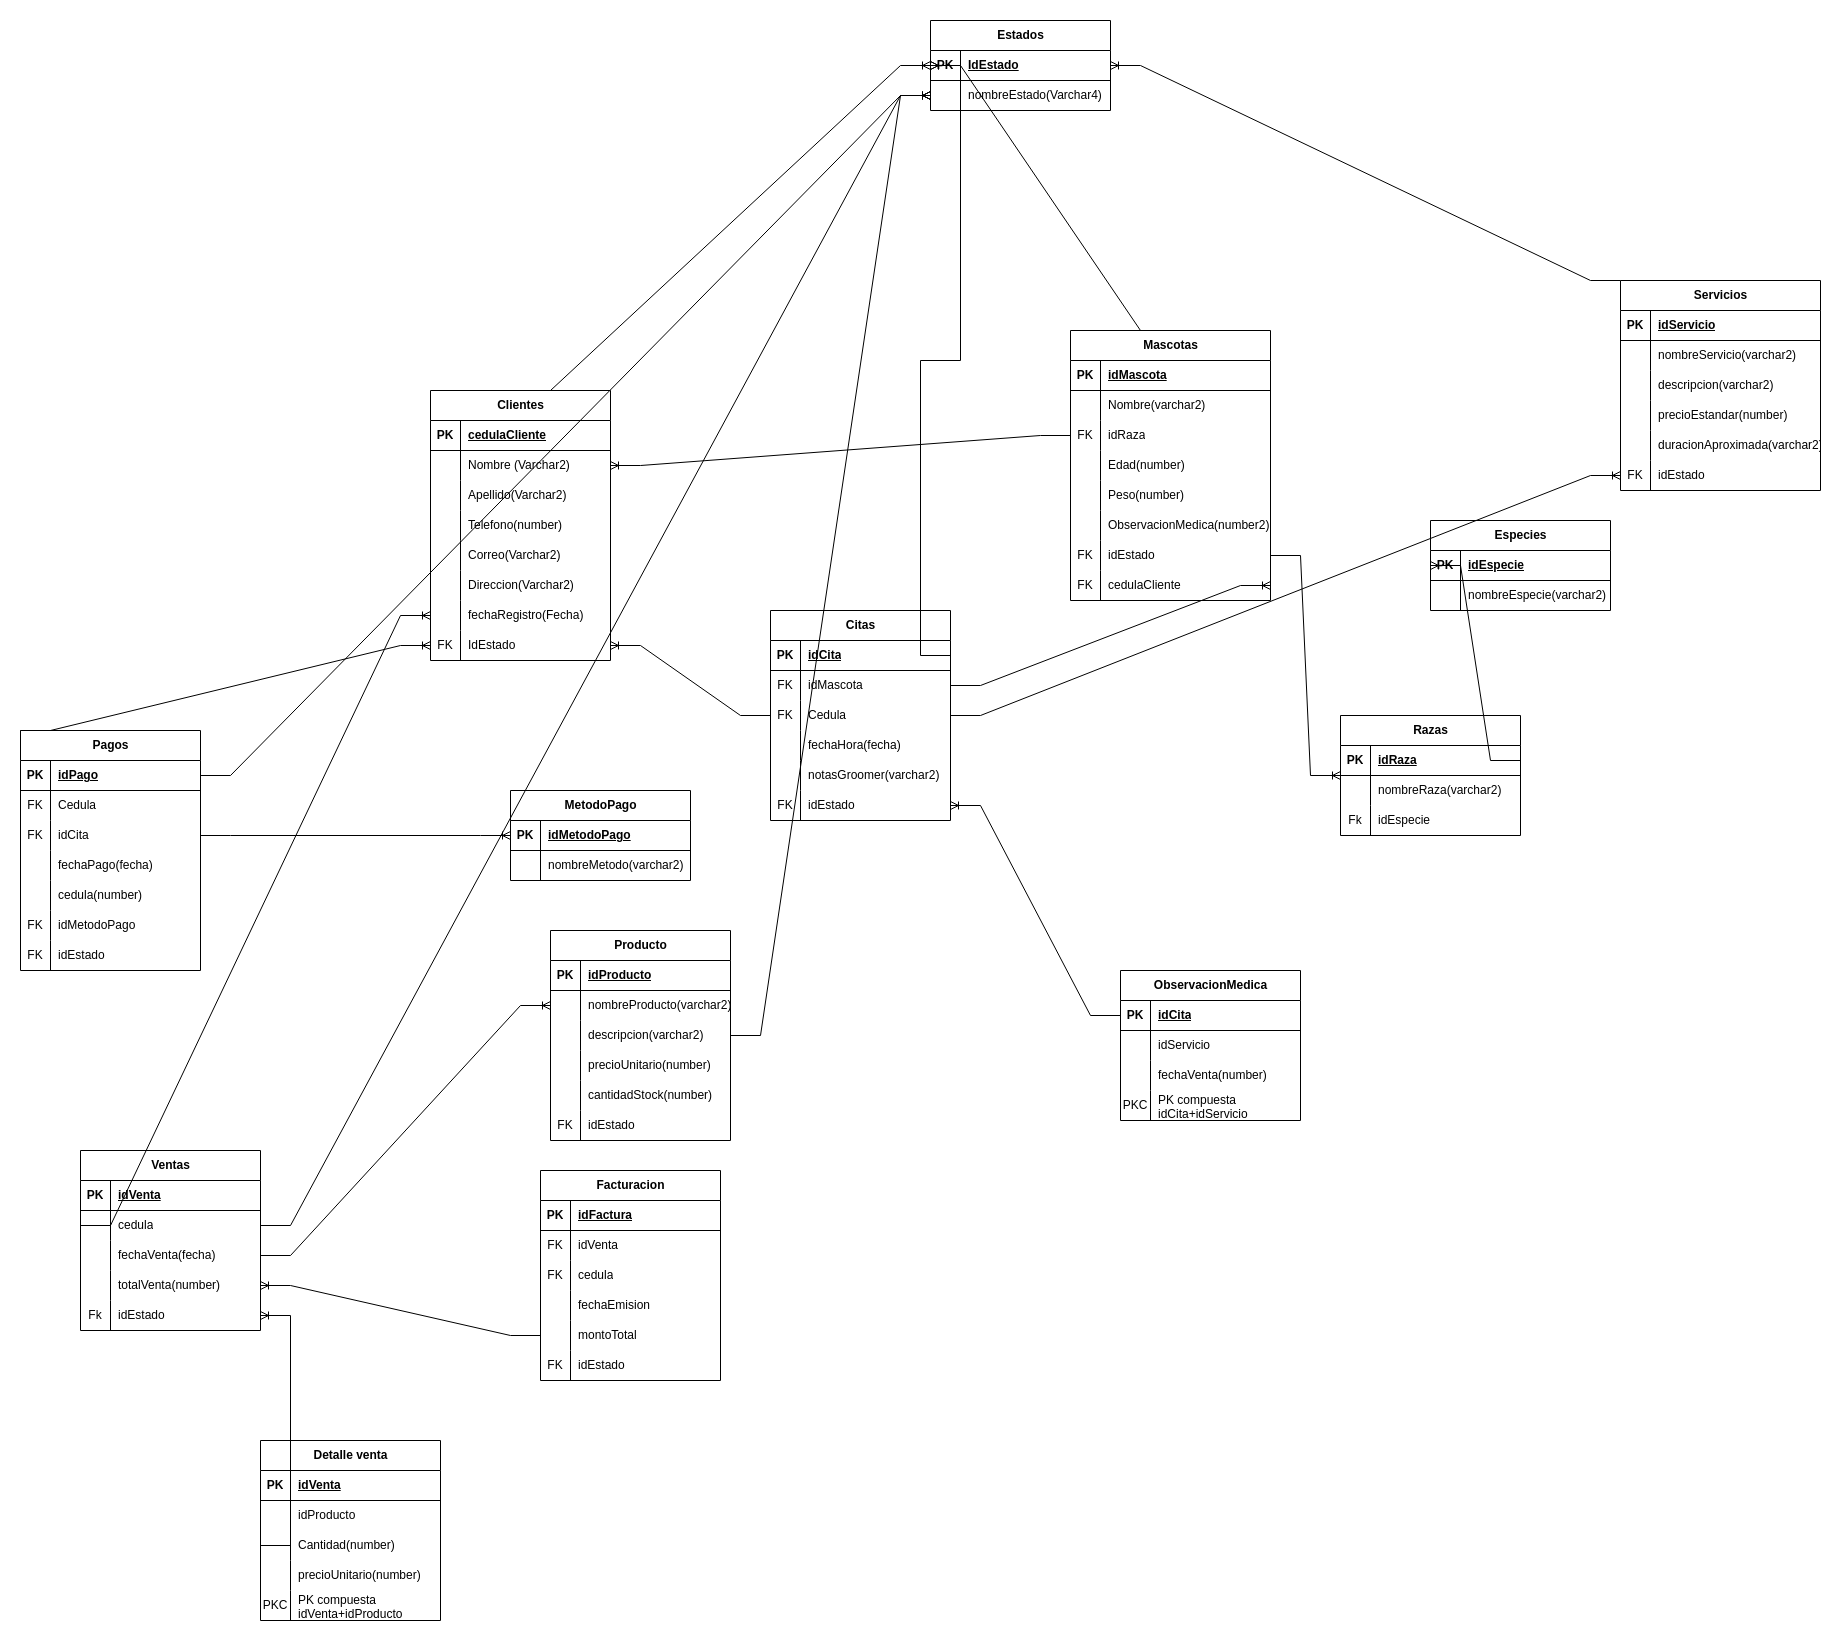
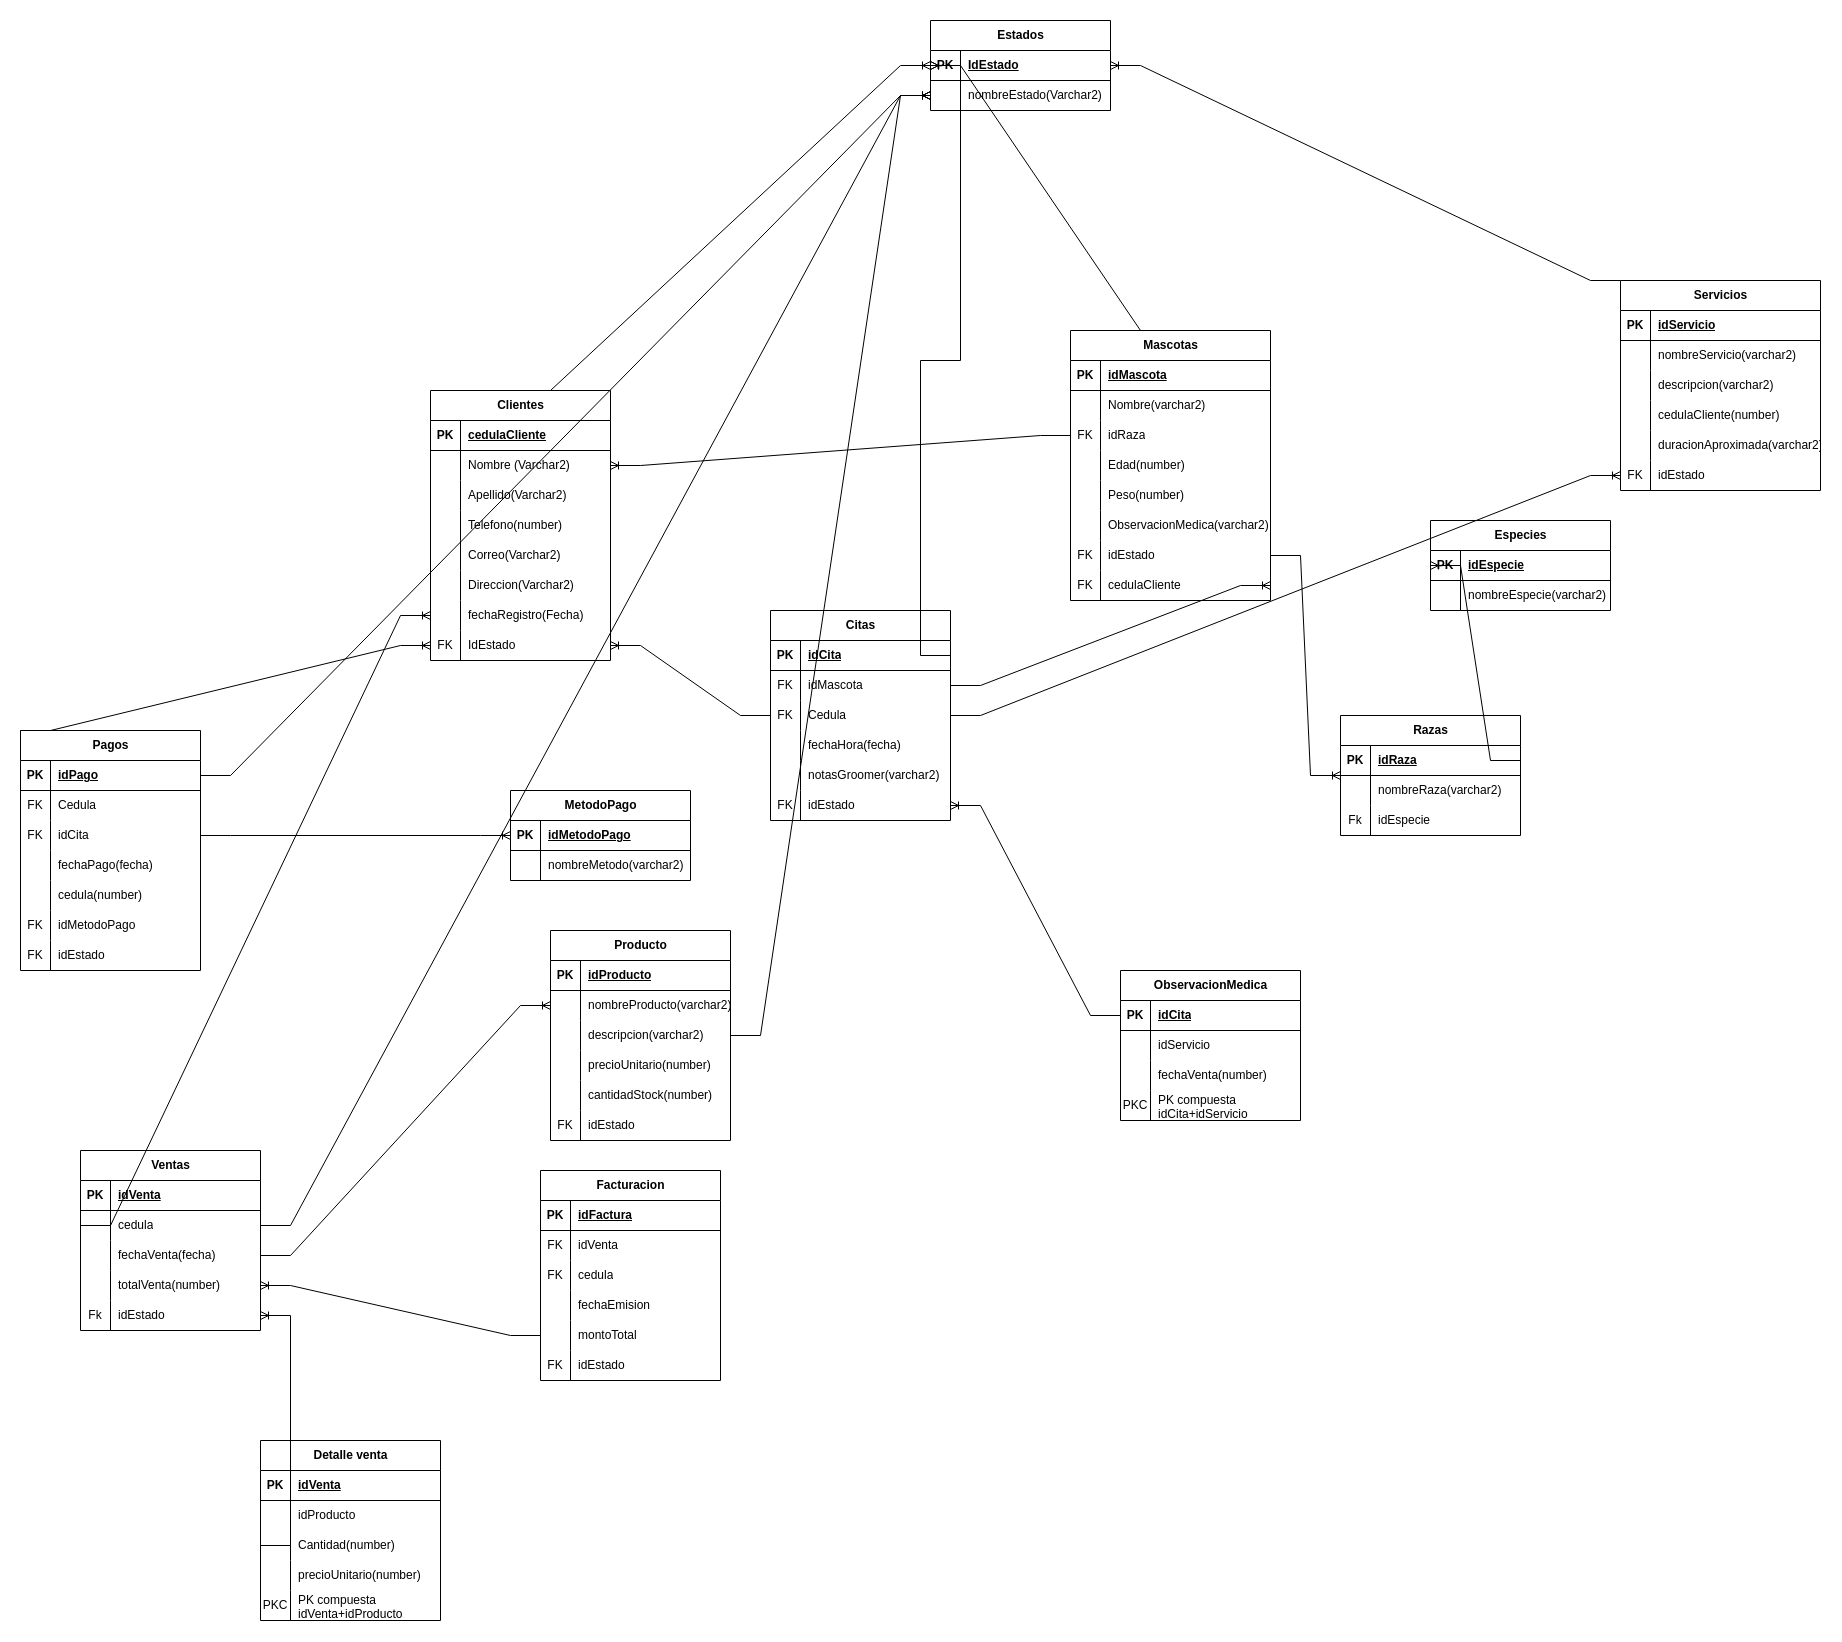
(1040, 96) -> (1040, 96)
(1731, 416) -> (1724, 416)
(1190, 526) -> (1190, 526)
